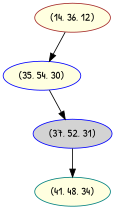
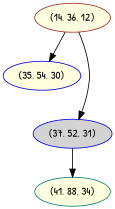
(55, 101) -> (89, 72)
(73, 192) -> (73, 192)
